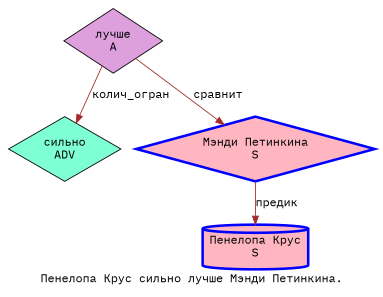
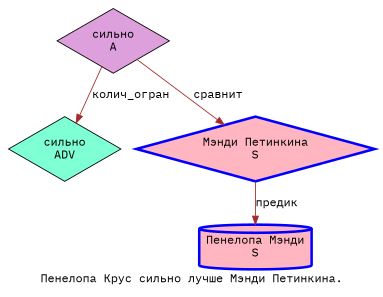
(113, 41) -> (113, 41)
(255, 247) -> (255, 247)
